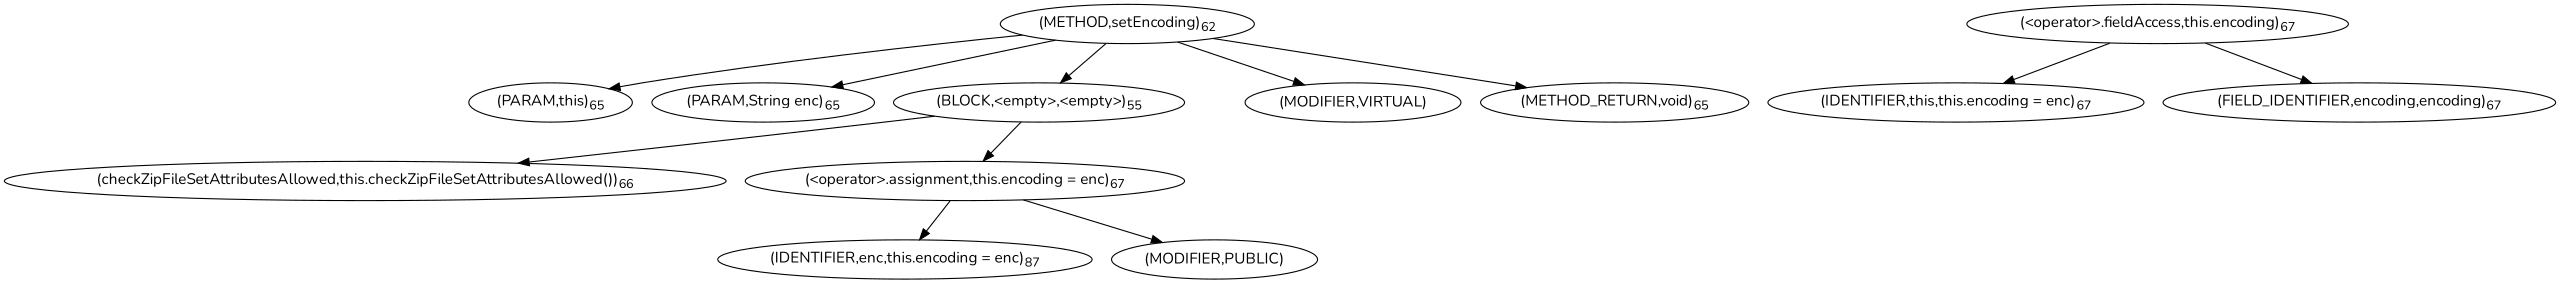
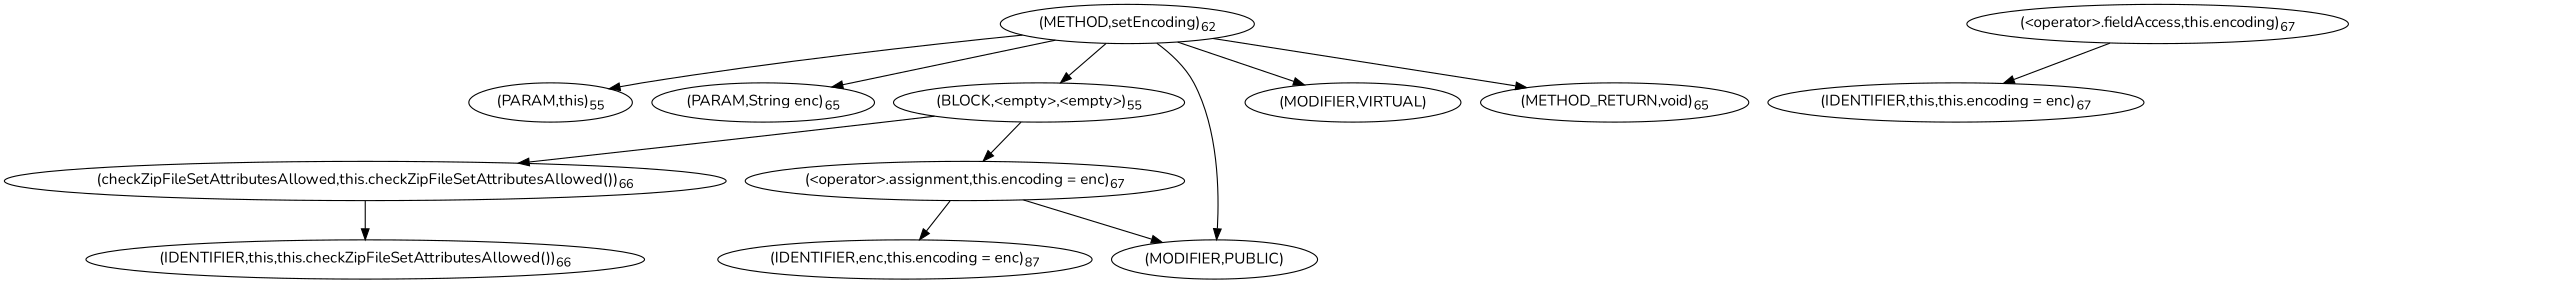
(597, 101) -> (597, 101)
(2359, 102) -> none
none -> (1210, 127)
none -> (365, 259)
